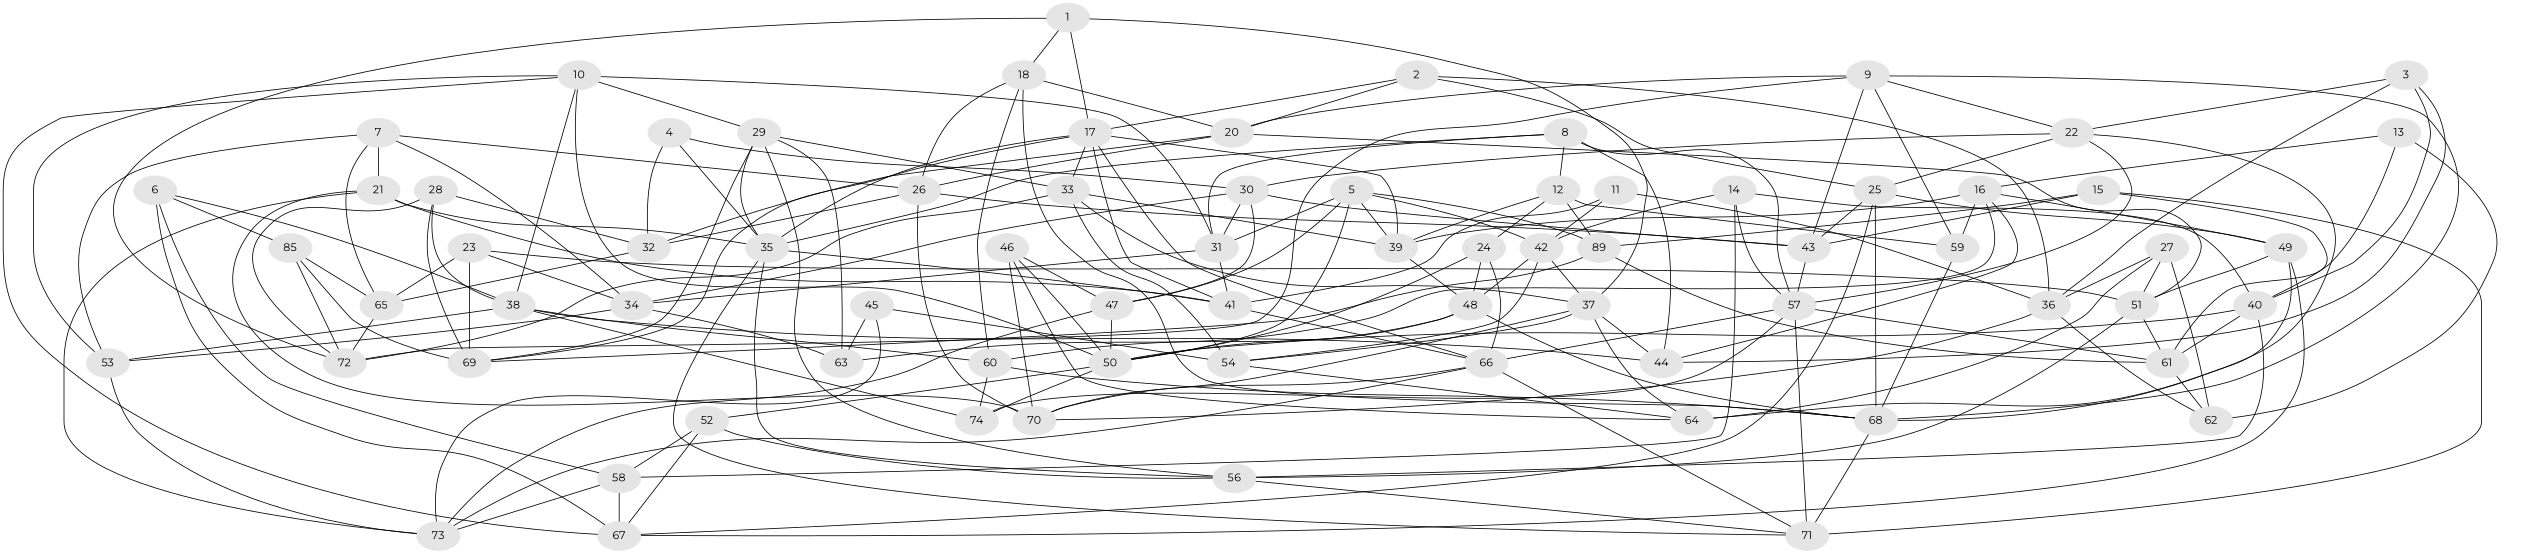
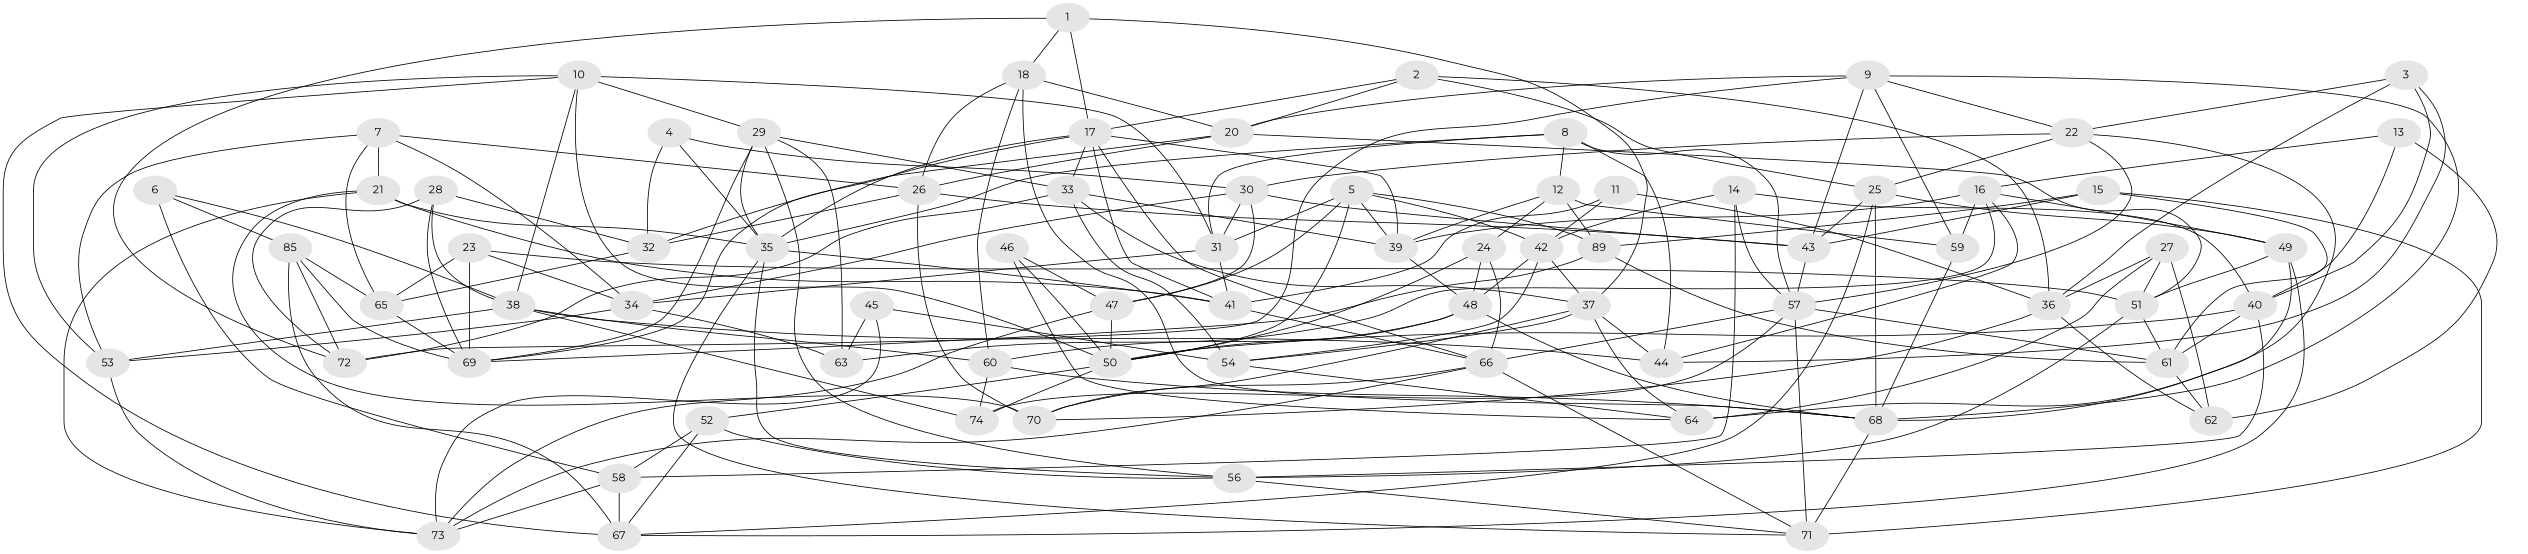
(1019, 320) -> none
(363, 334) -> (431, 338)
(326, 429) -> (469, 433)
